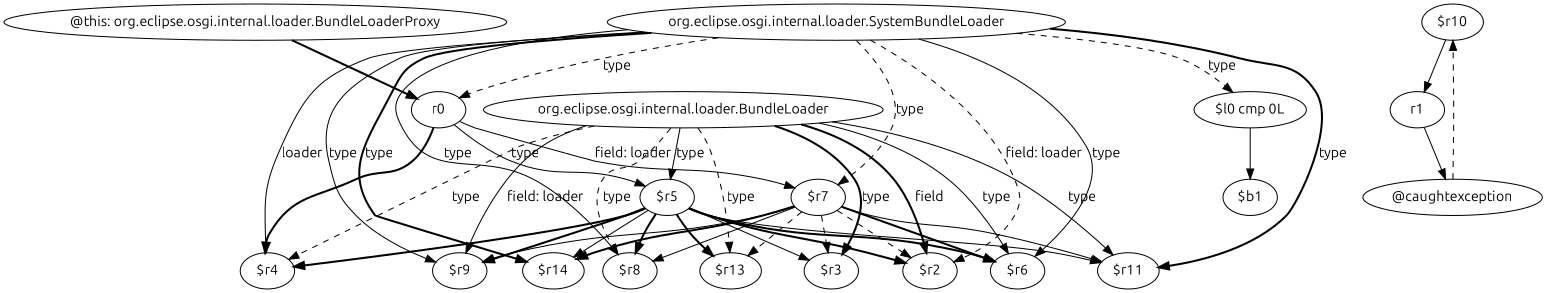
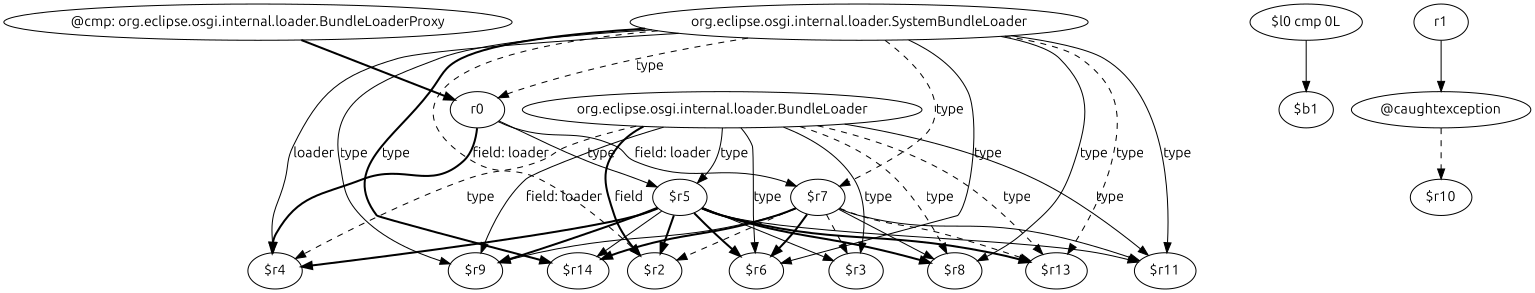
(255, 22) -> (258, 22)
(1125, 46) -> (1116, 110)
(1437, 61) -> none
(1311, 85) -> (1141, 97)
(846, 168) -> (847, 170)
